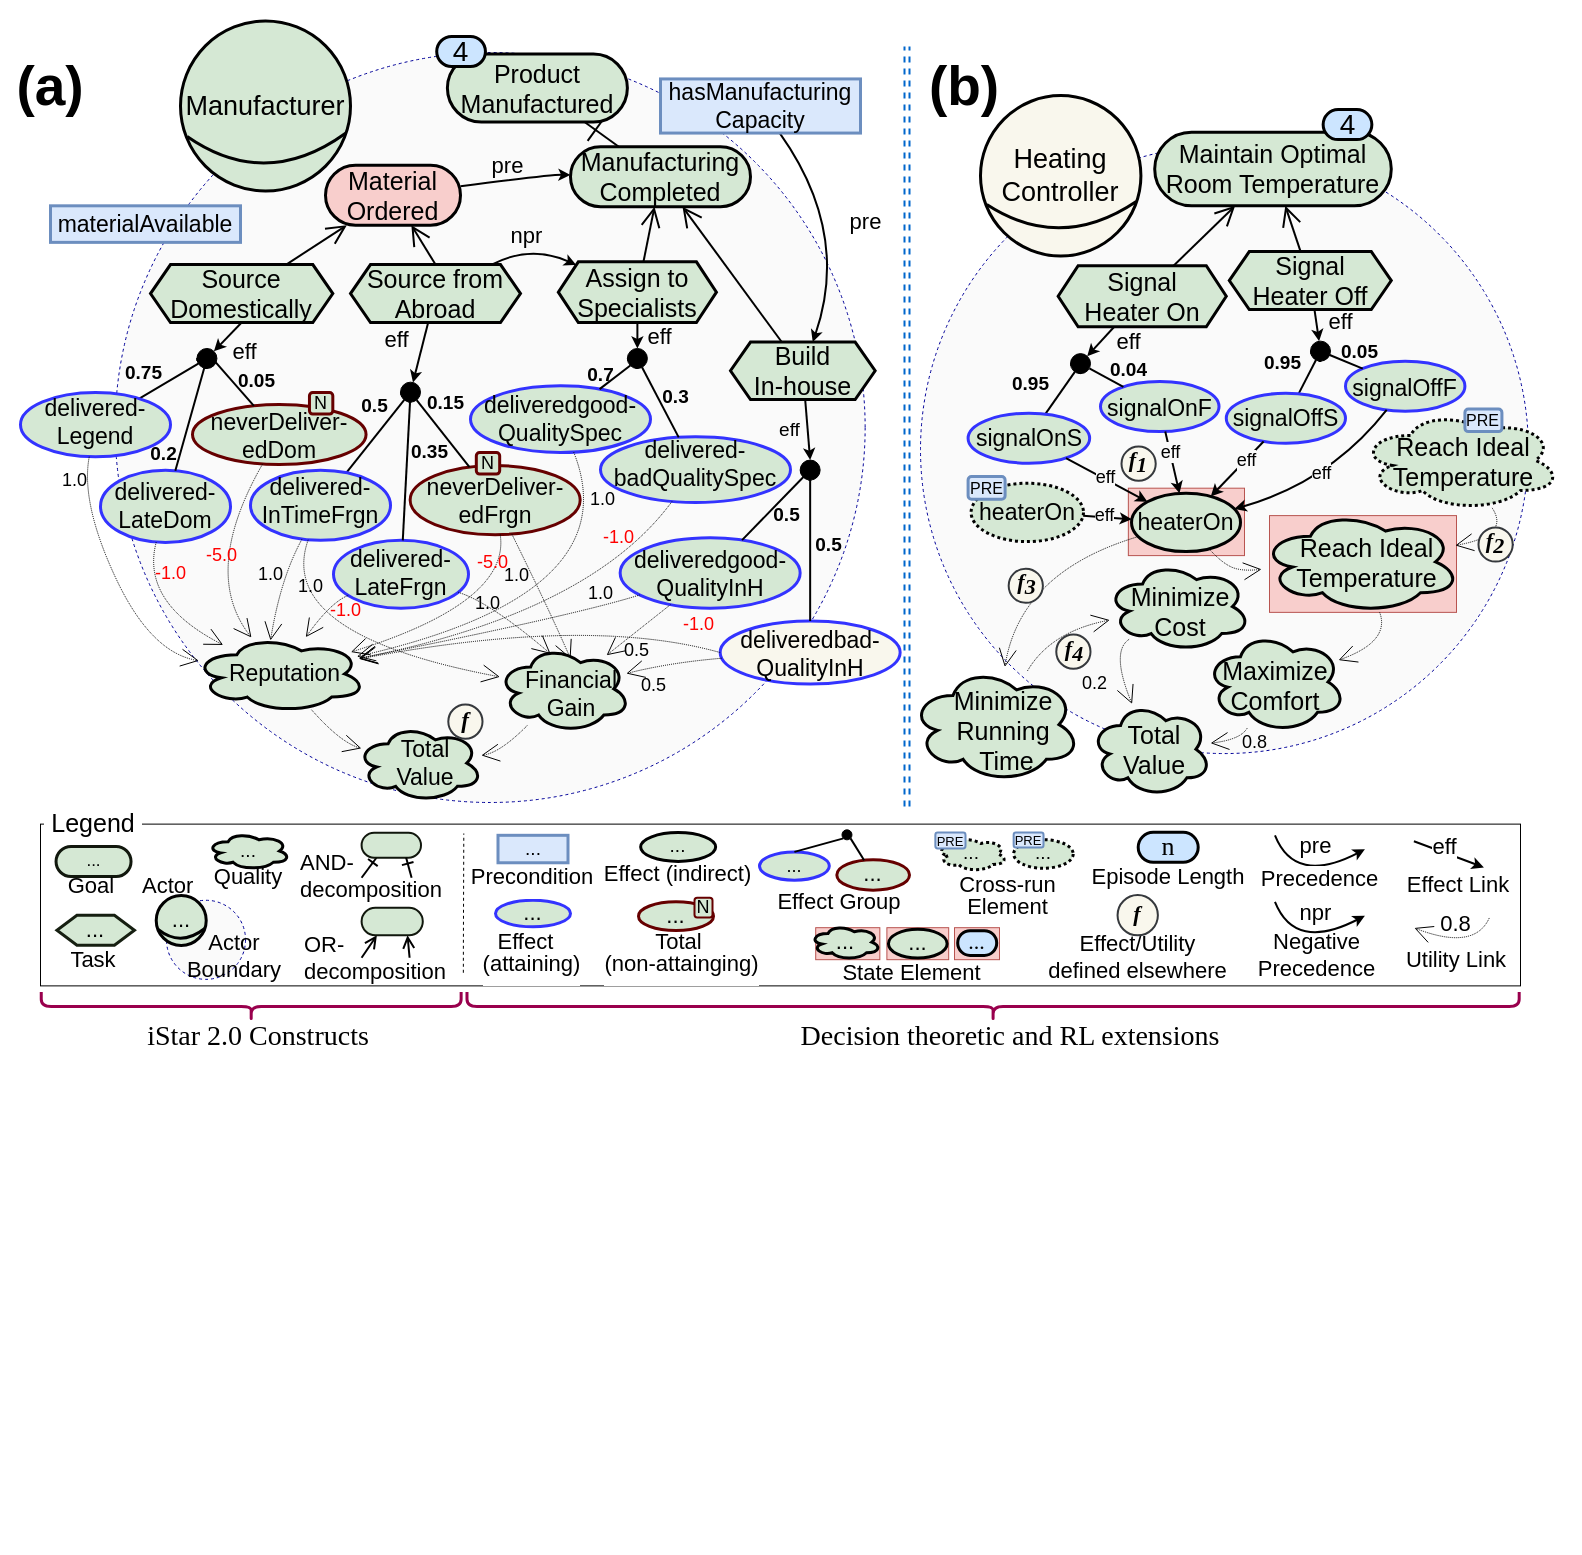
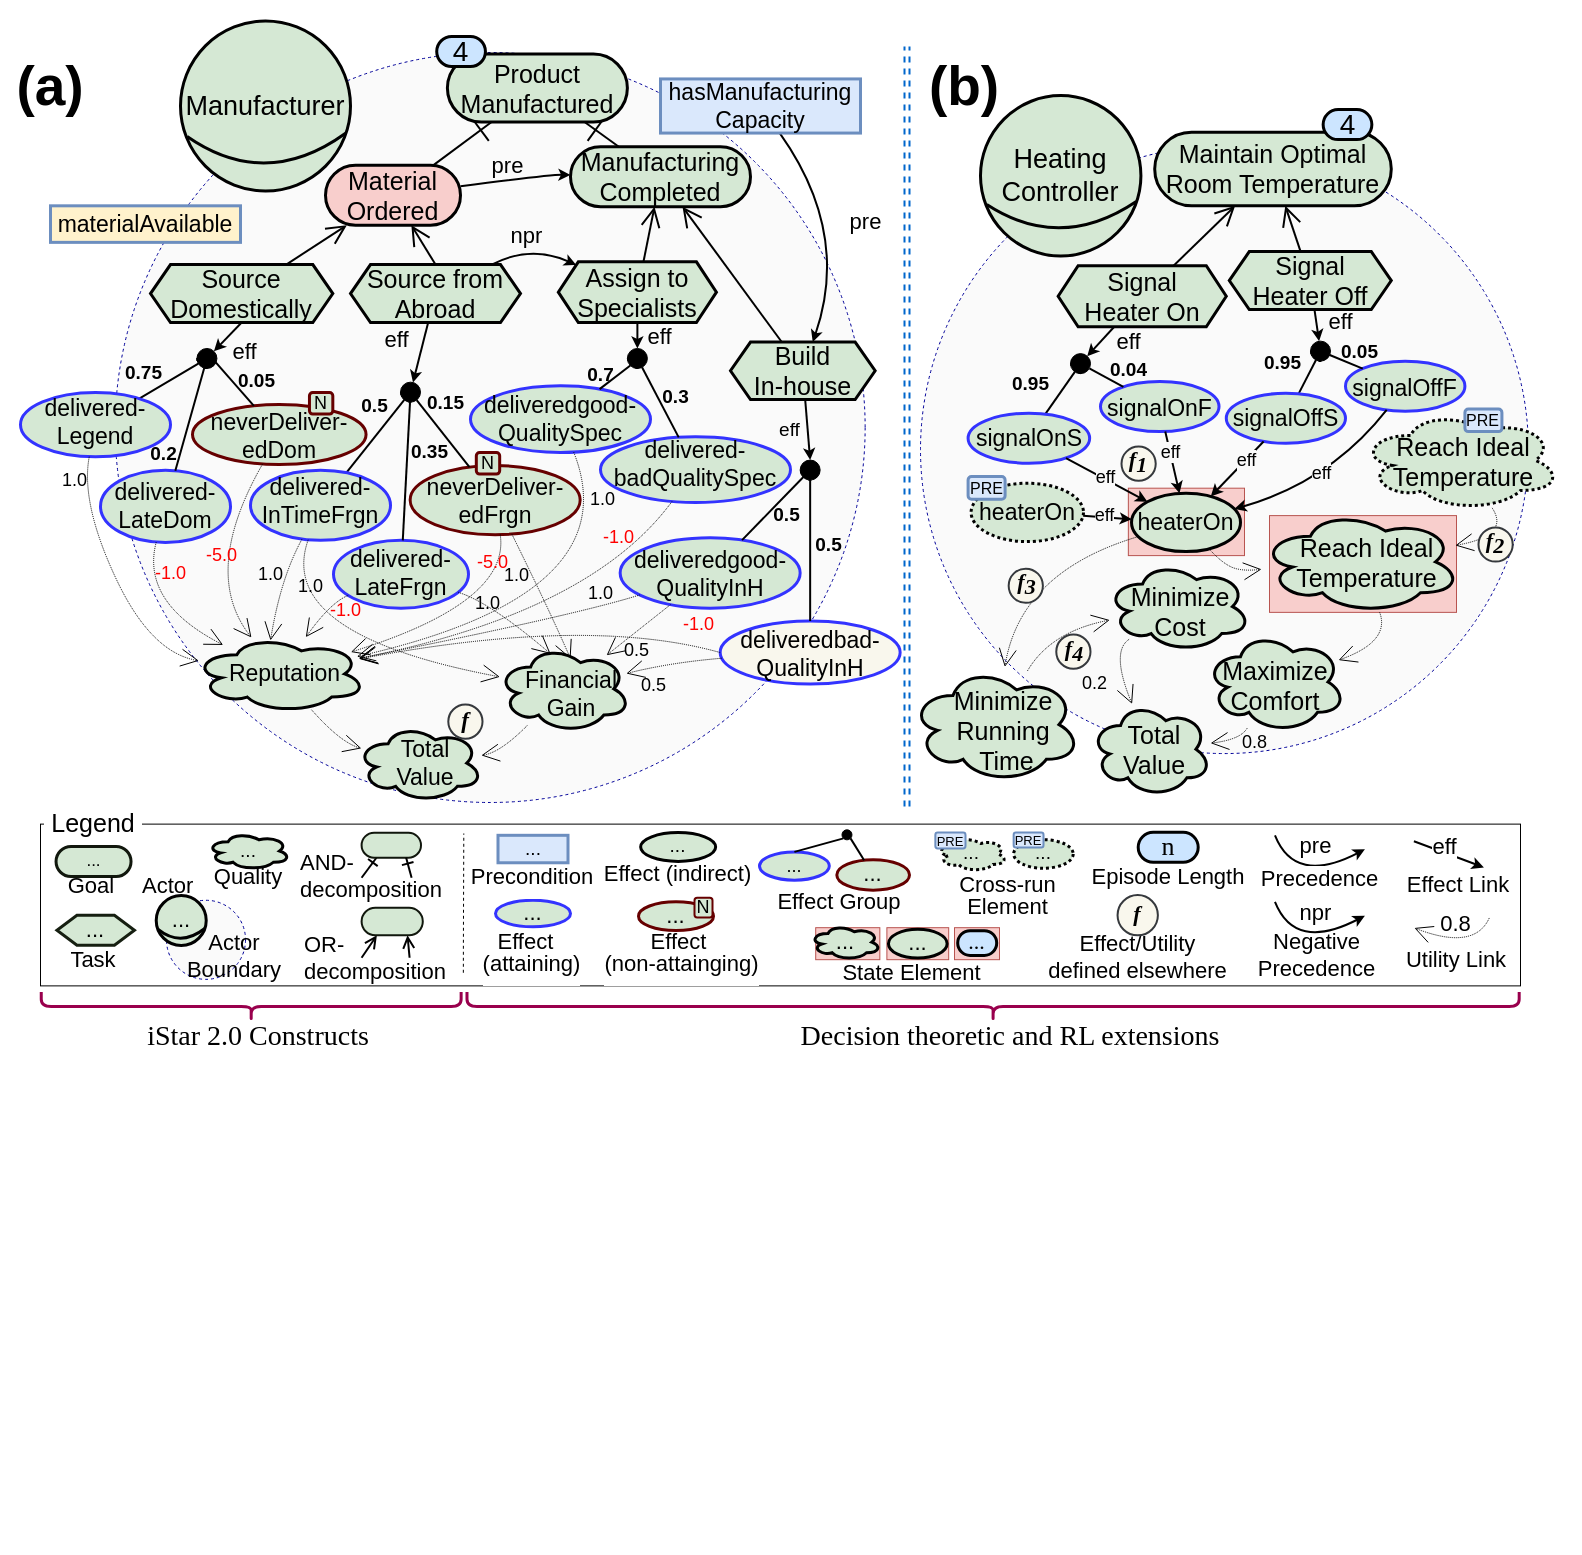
none -> (462, 144)
(1061, 176) -> (1061, 176)
(146, 224) -> (146, 224)
(682, 953) -> (682, 953)
